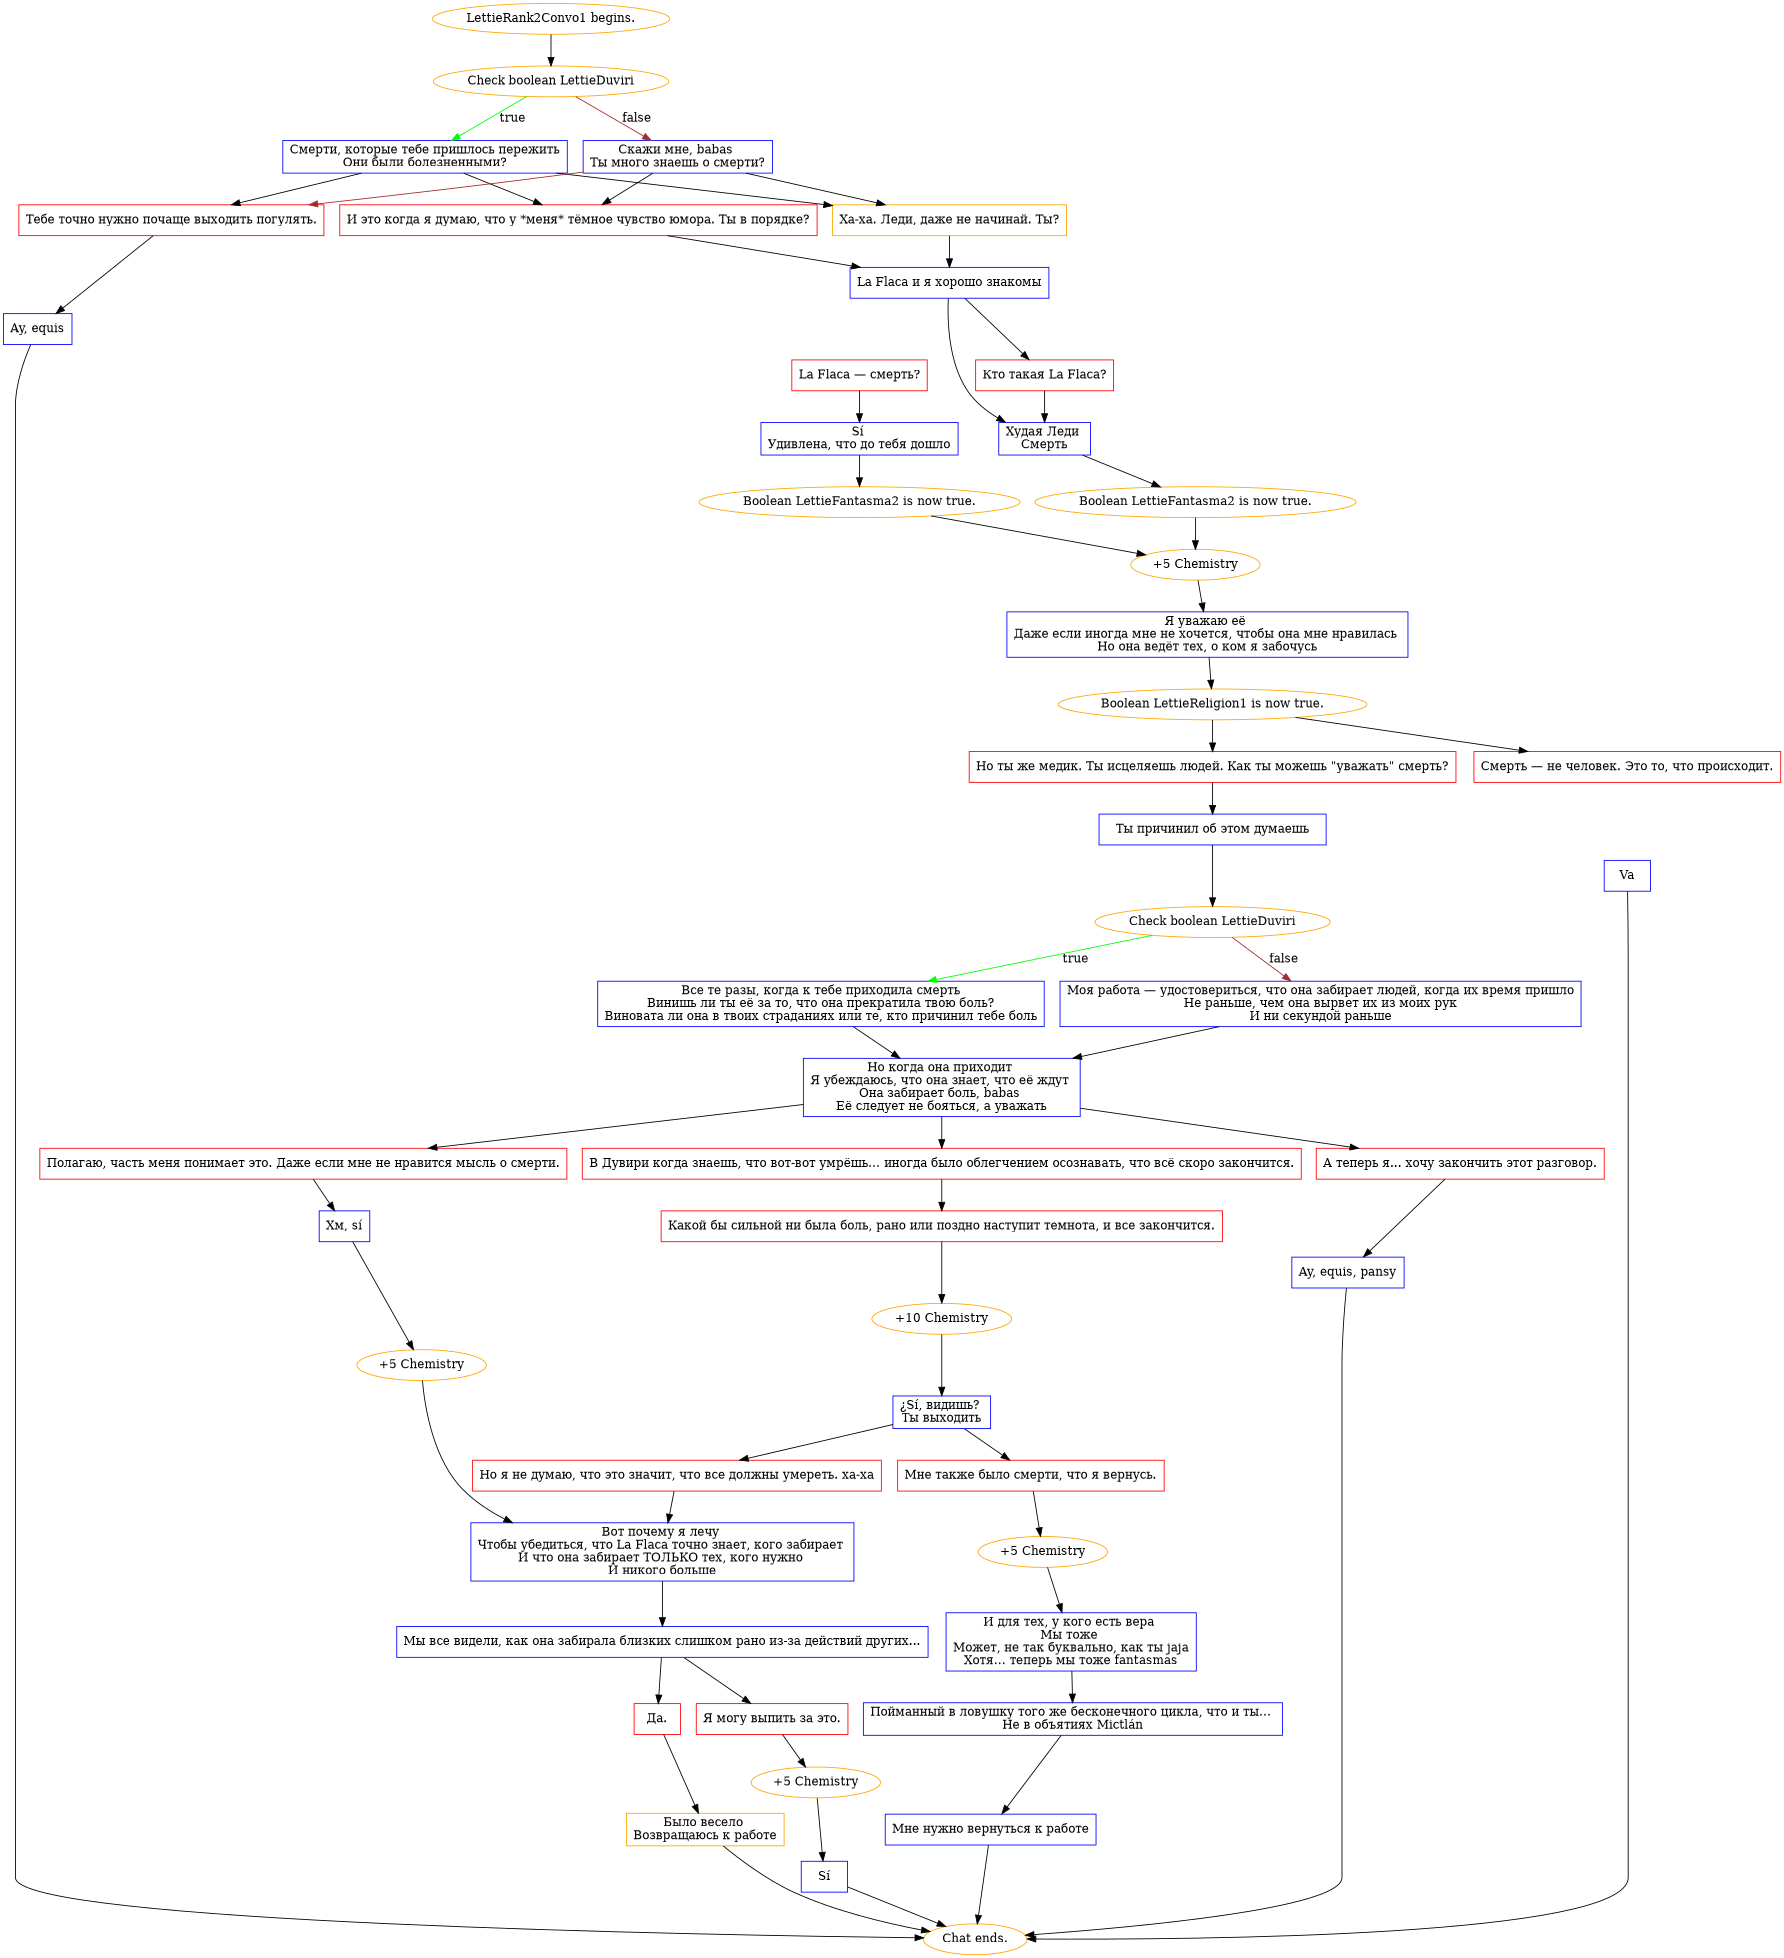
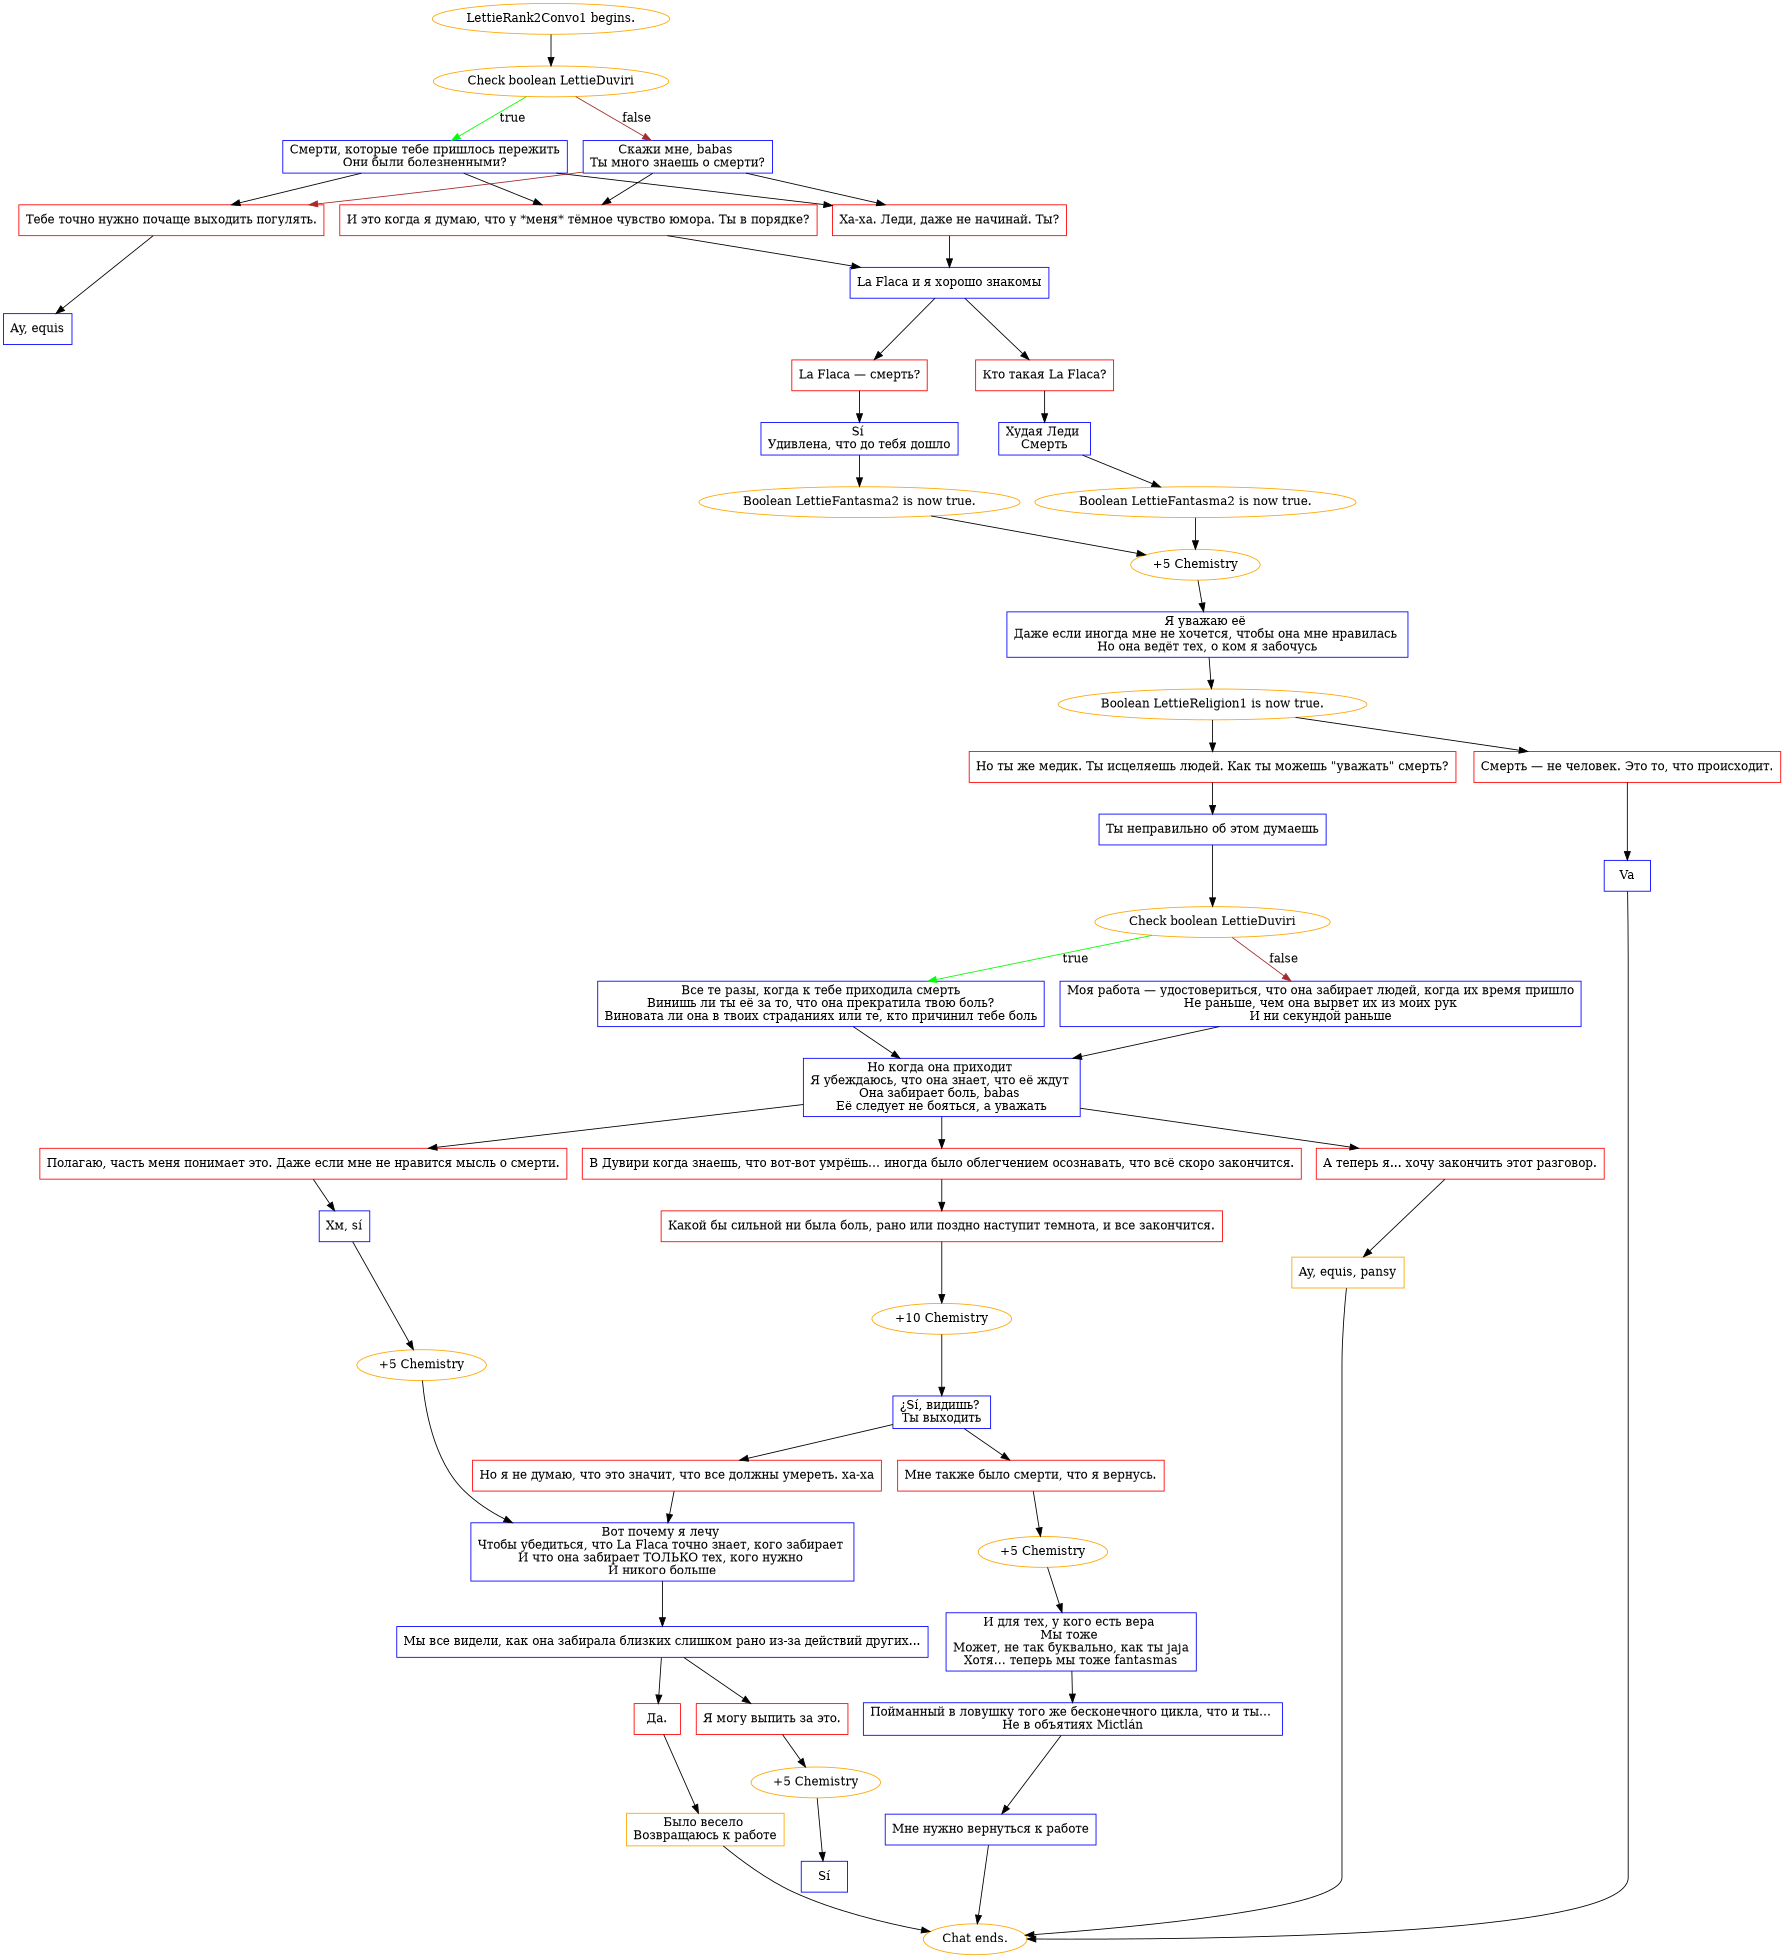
(949, 220) -> (949, 220)
(956, 366) -> (908, 326)
none -> (1627, 817)
(1213, 830) -> (1213, 830)
(1348, 1273) -> (1348, 1273)
(15, 1563) -> none
(893, 1905) -> none
